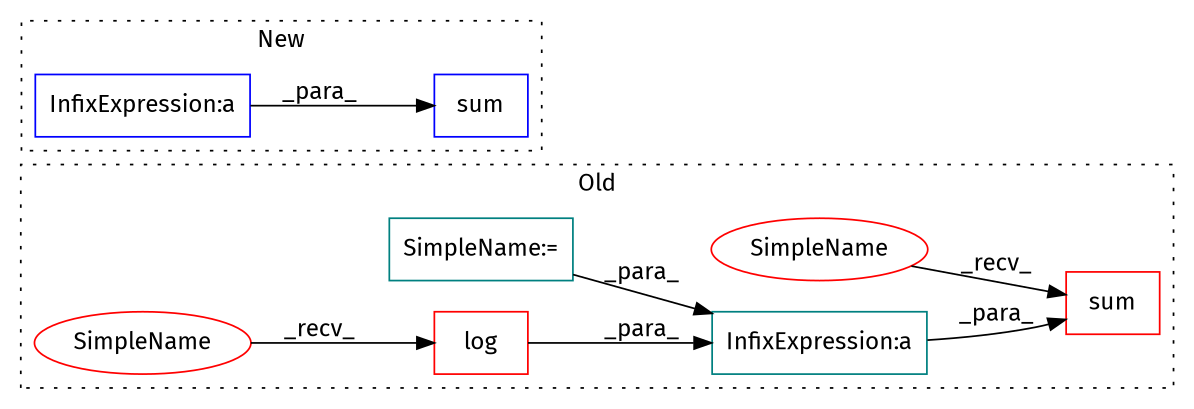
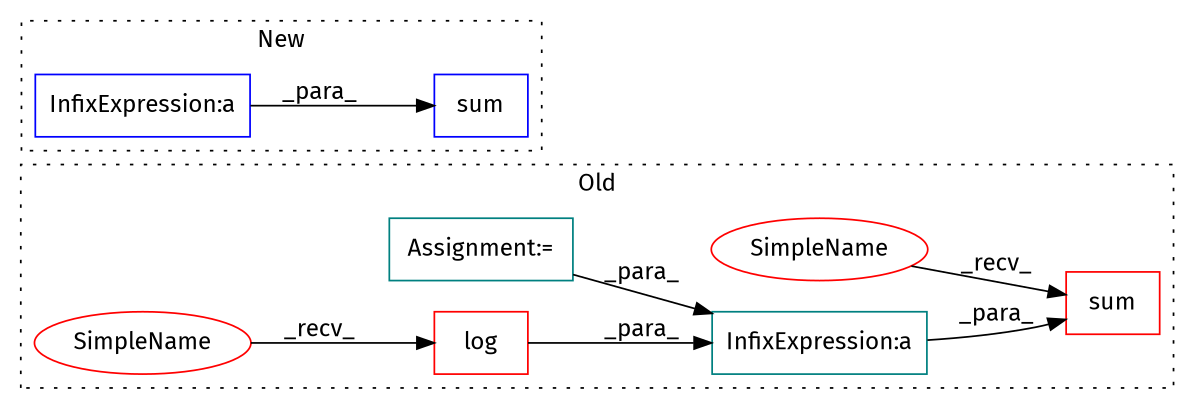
(481, 249) -> (481, 249)
